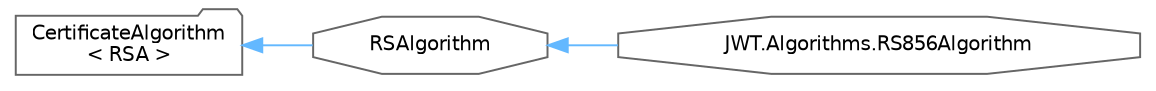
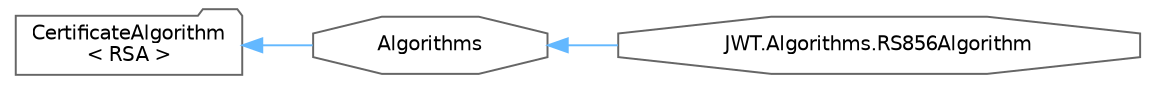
(430, 45) -> (430, 45)
